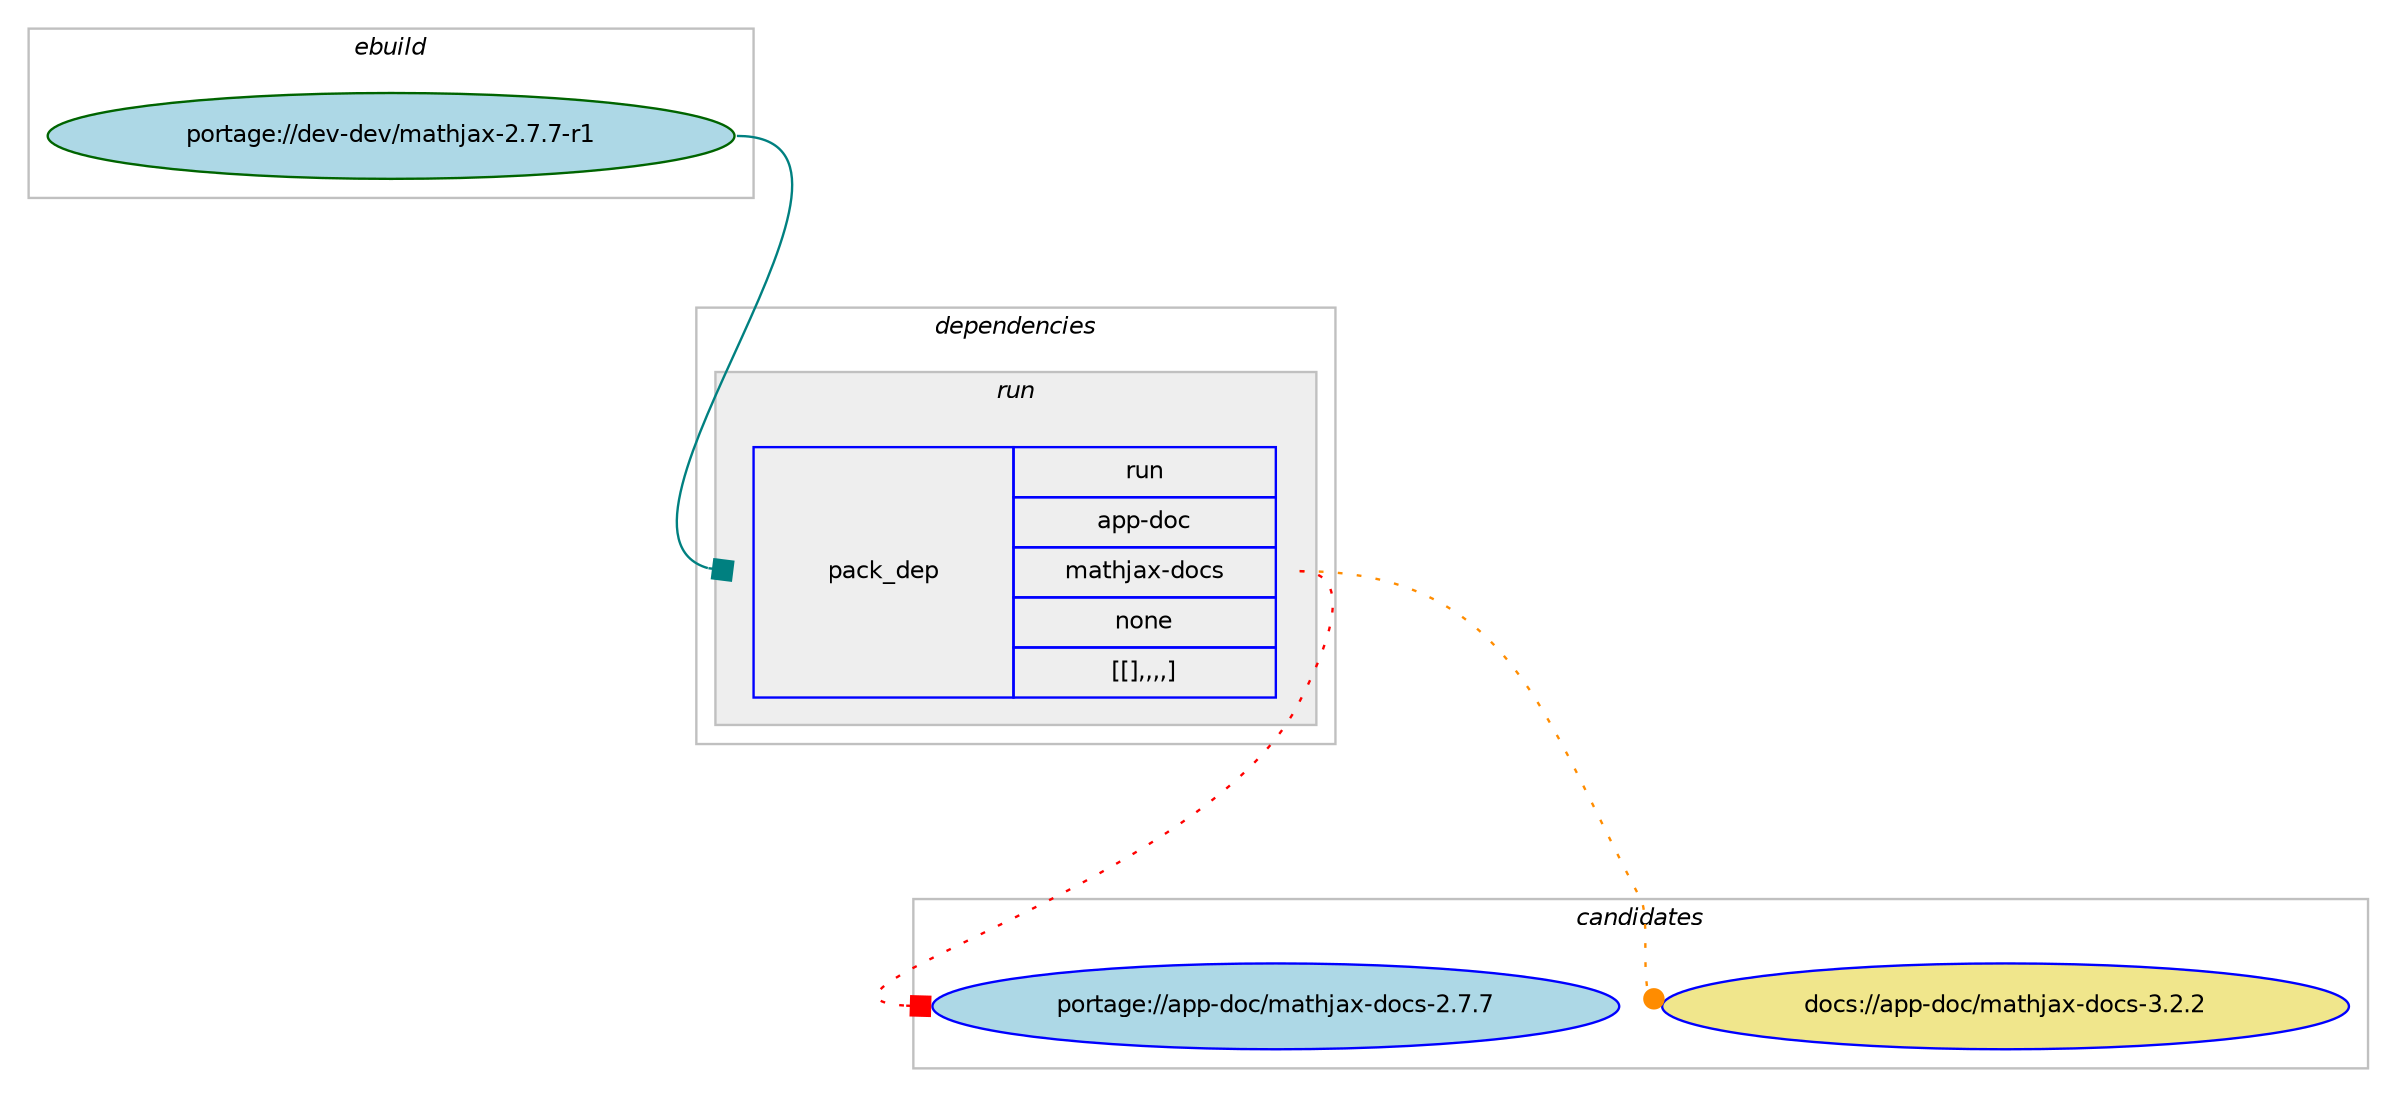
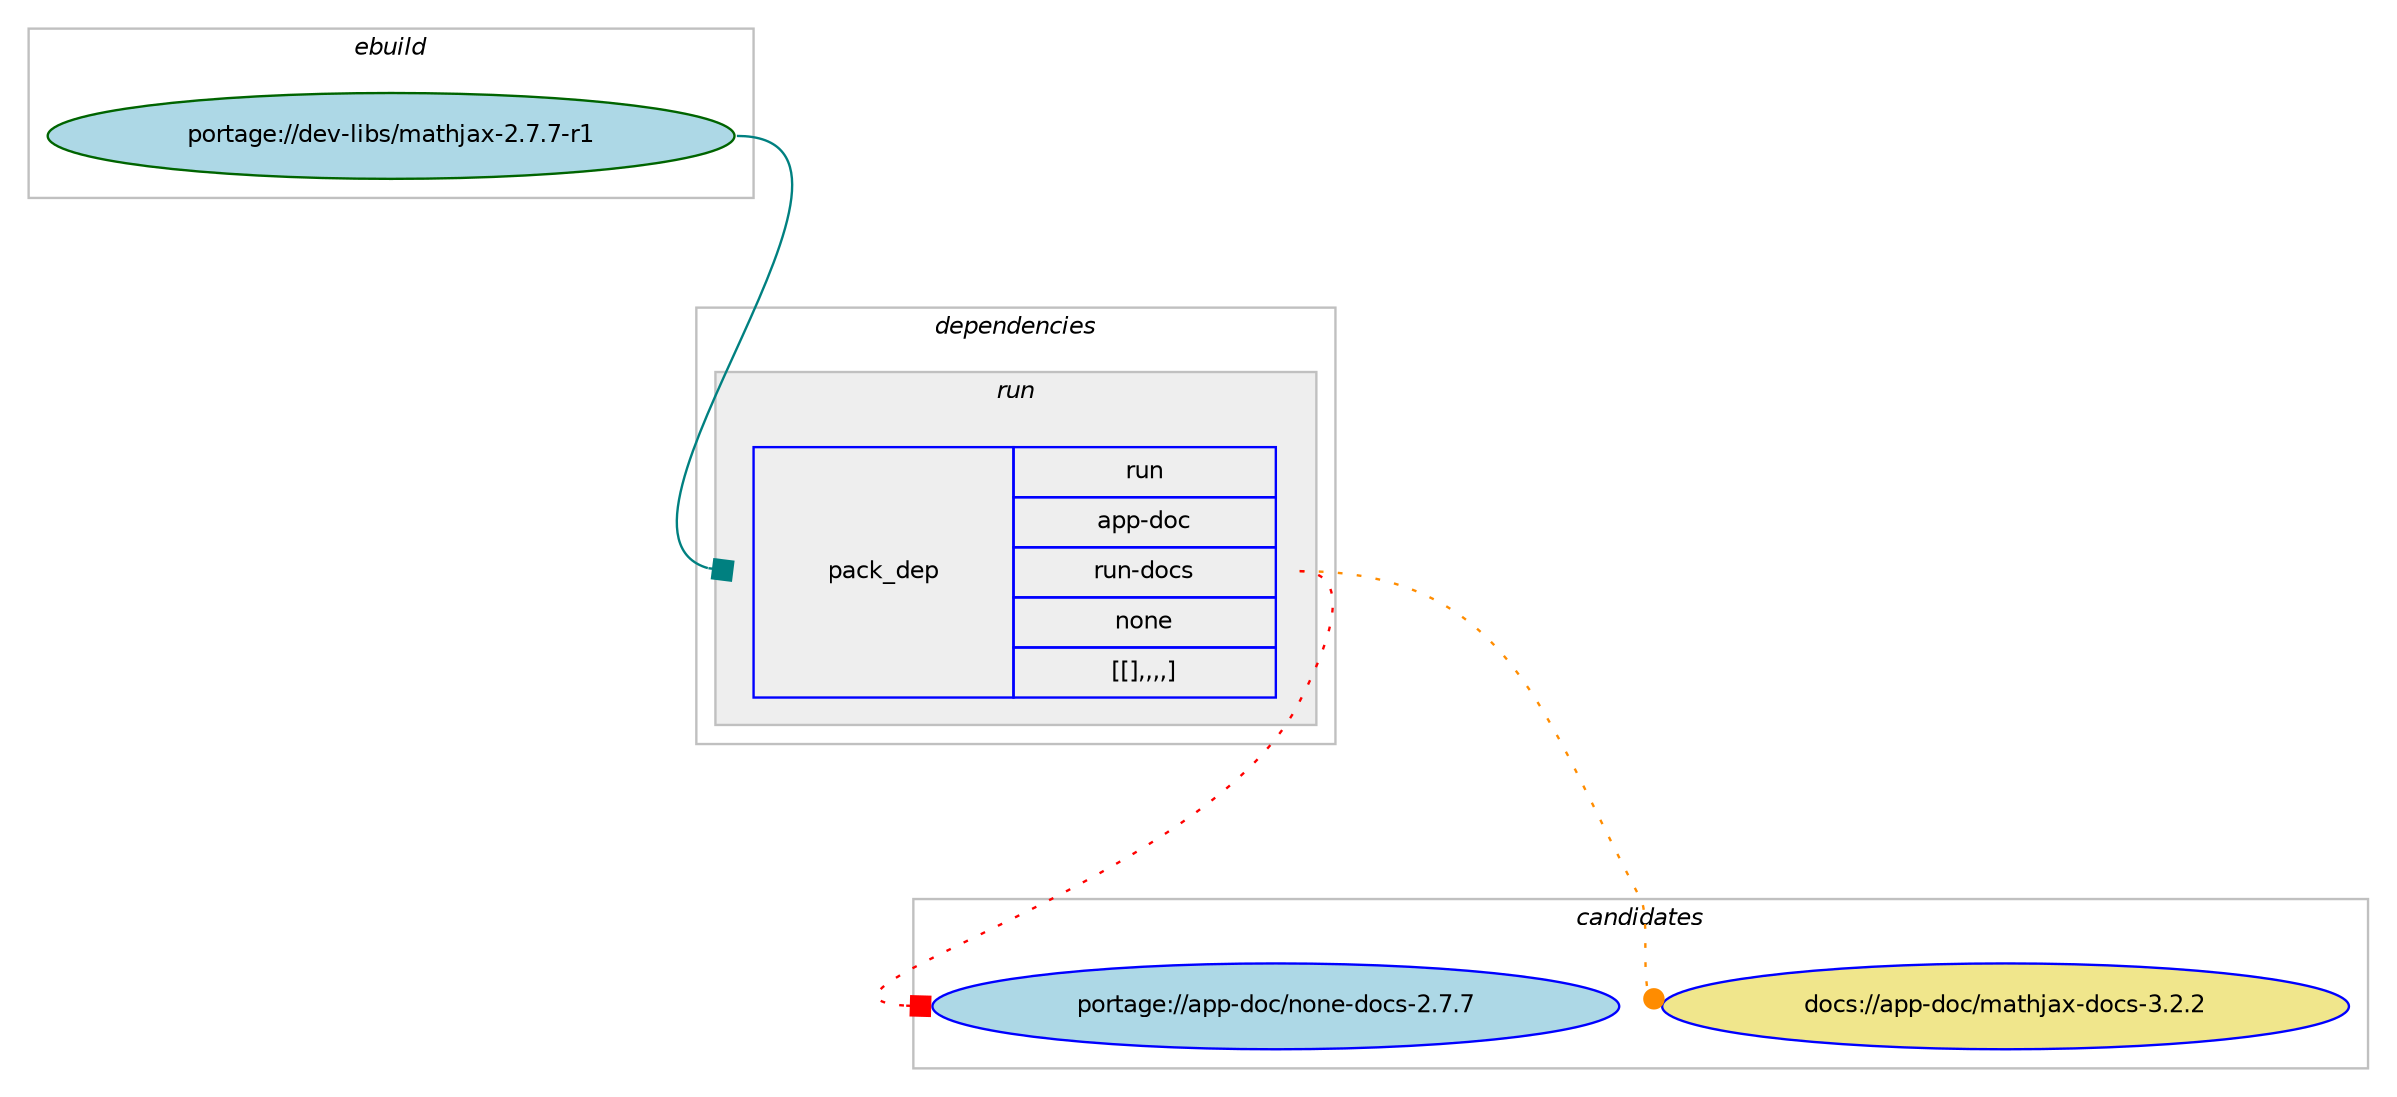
(391, 136) -> (391, 136)
(1145, 571) -> (1145, 571)
(1276, 1006) -> (1276, 1006)
